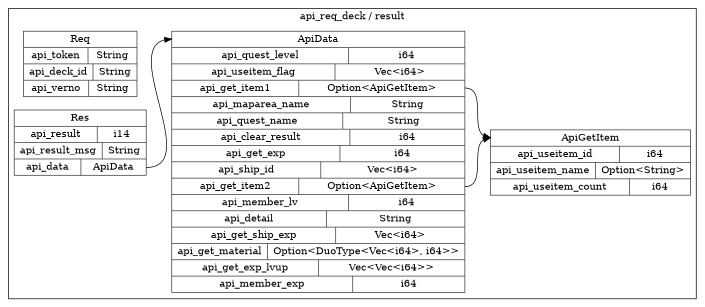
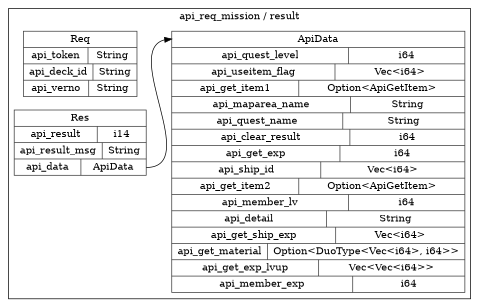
(352, 17) -> (240, 17)
(590, 163) -> none
